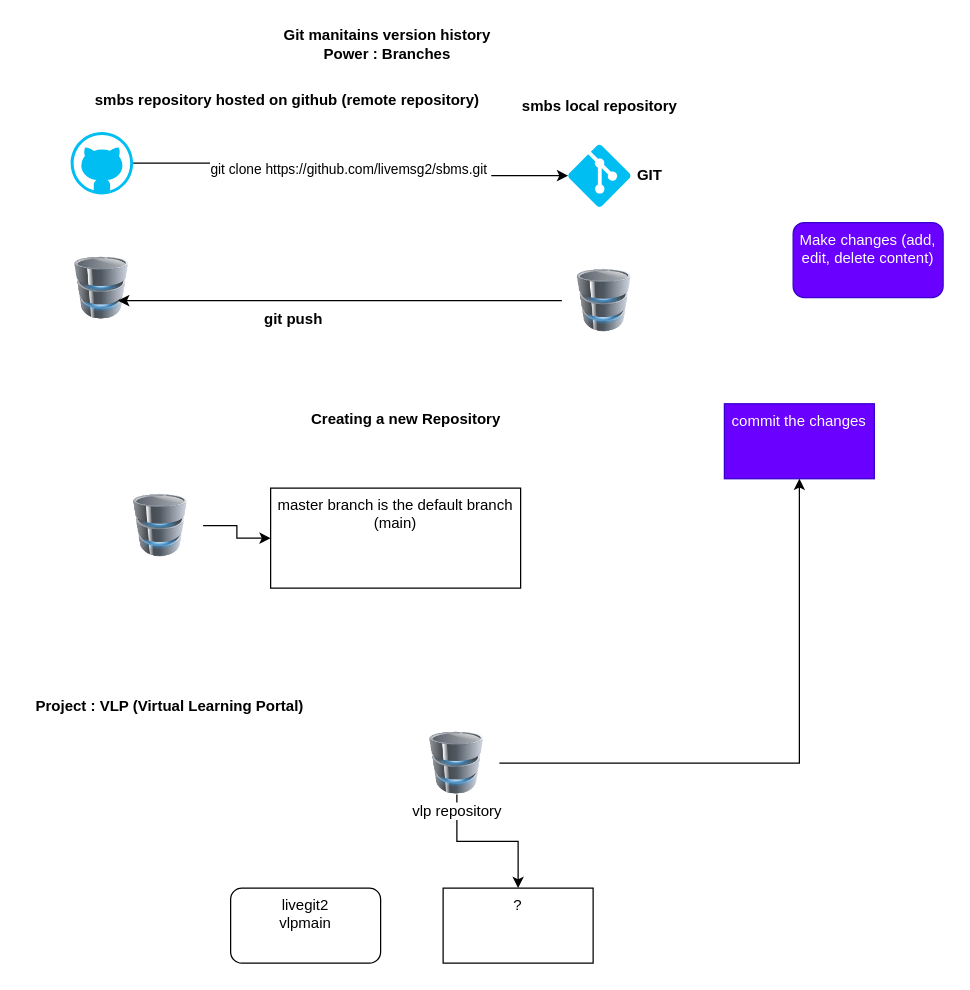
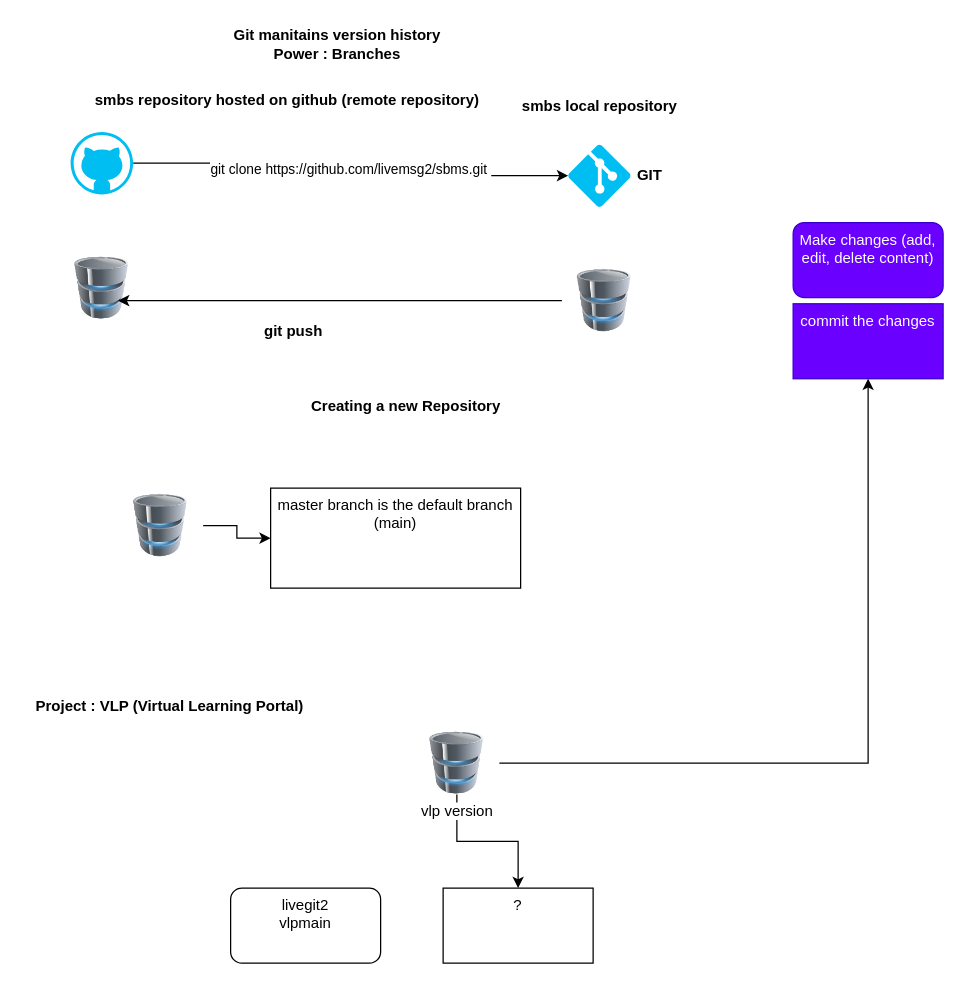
(387, 44) -> (337, 44)
(293, 319) -> (293, 332)
(406, 419) -> (406, 407)
(799, 441) -> (868, 341)
(458, 812) -> (458, 812)
